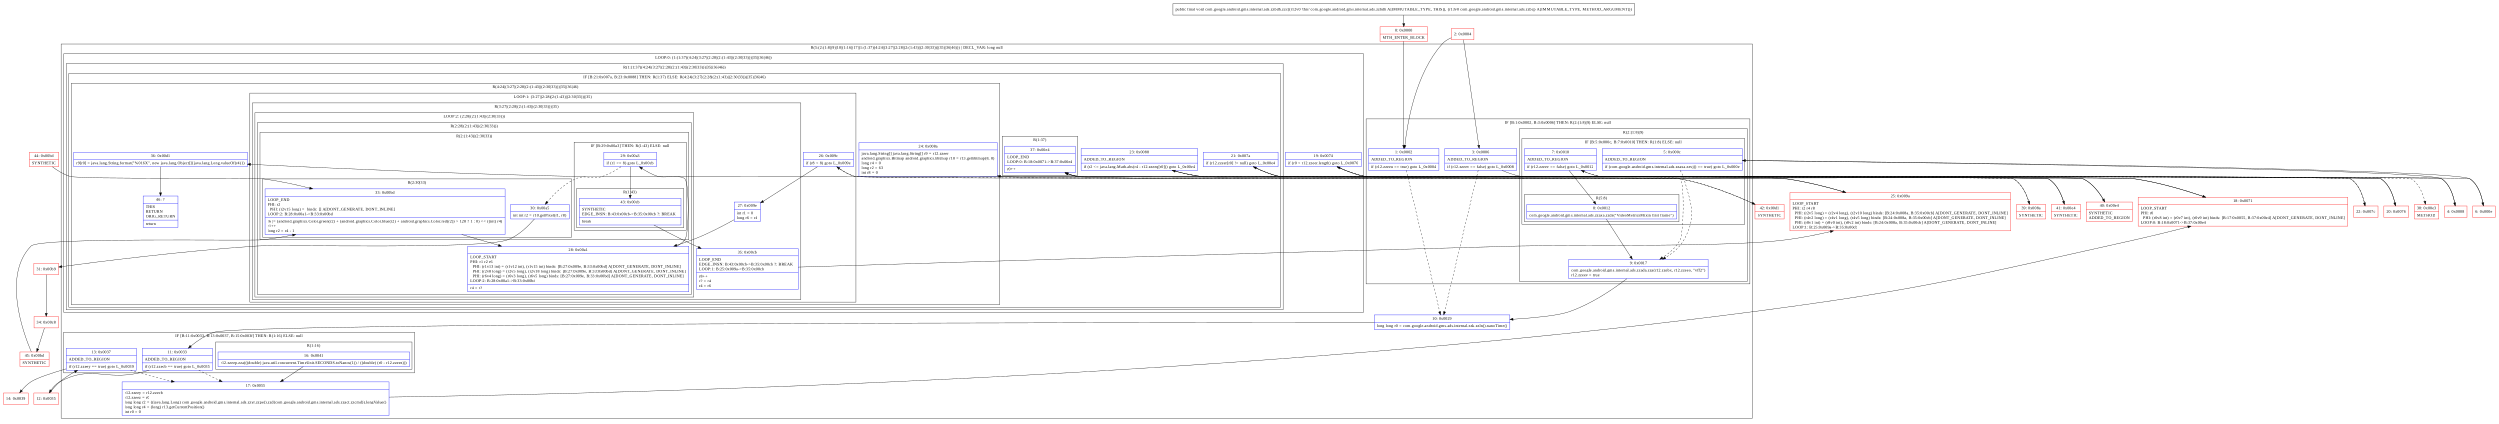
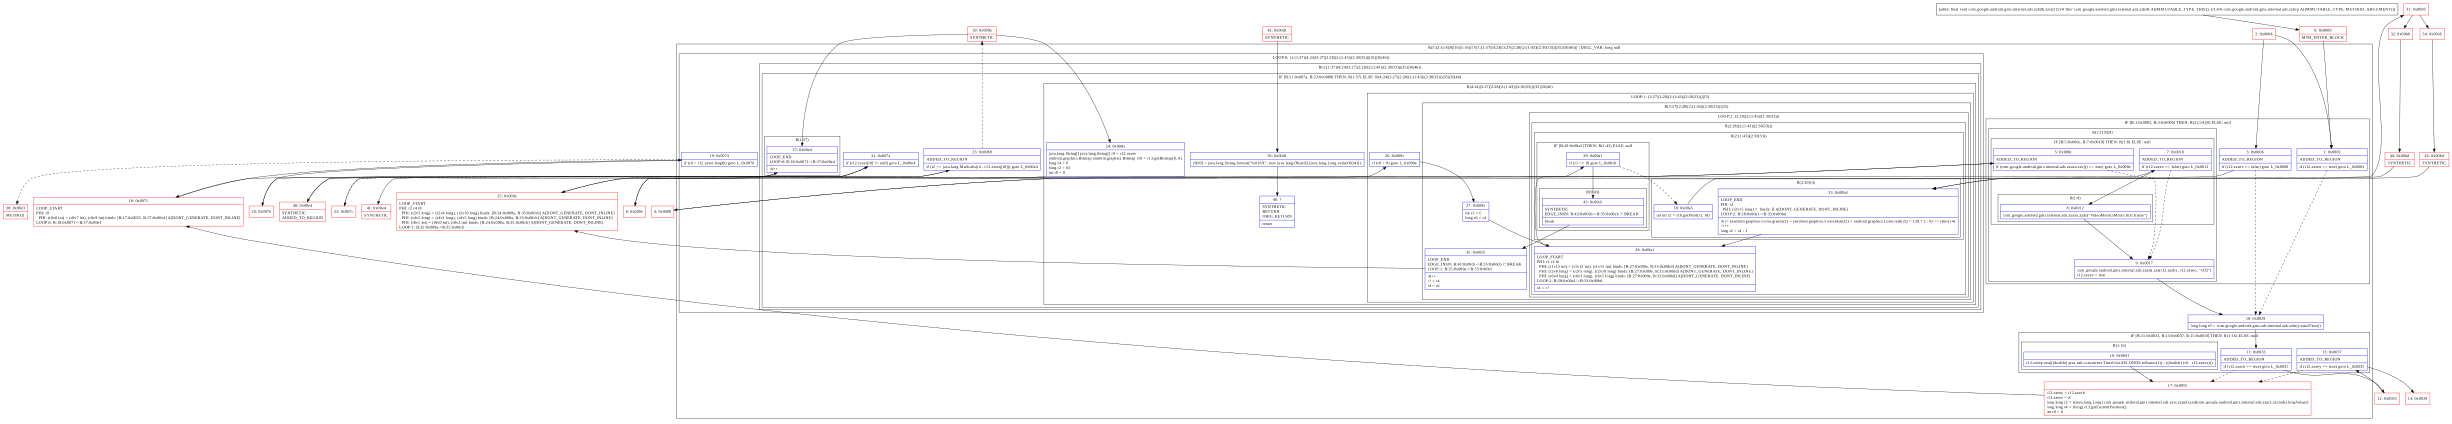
none -> (2400, 34)
(1573, 177) -> (849, 41)
(1295, 178) -> none
(630, 192) -> (1593, 192)
(1602, 198) -> (2075, 198)
(151, 207) -> (1274, 207)
(256, 399) -> (2178, 399)
